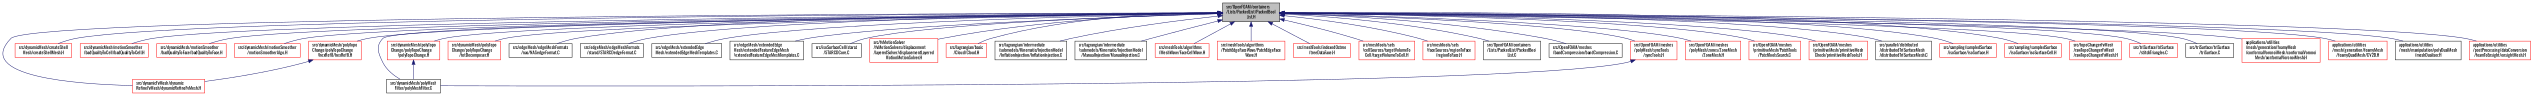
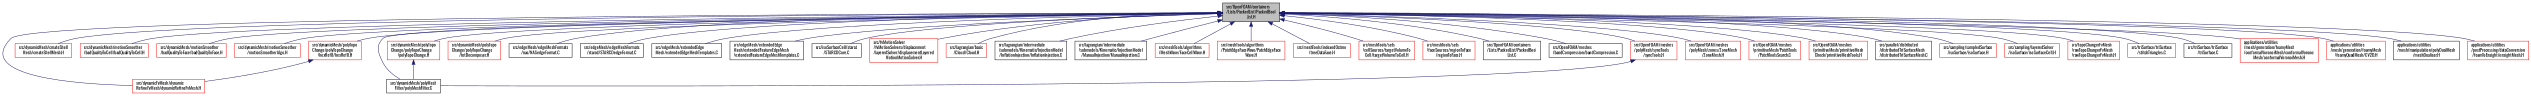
(2033, 50) -> (2032, 50)
